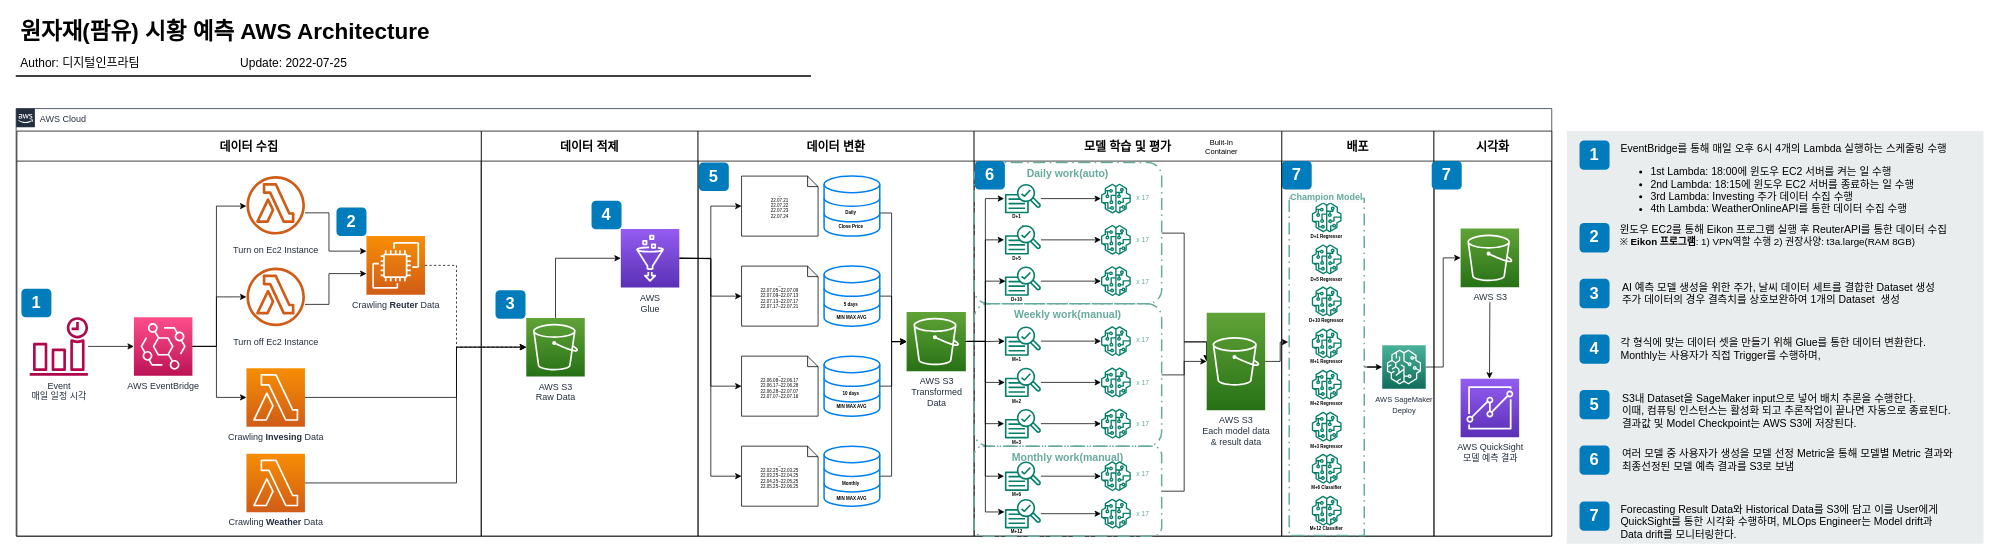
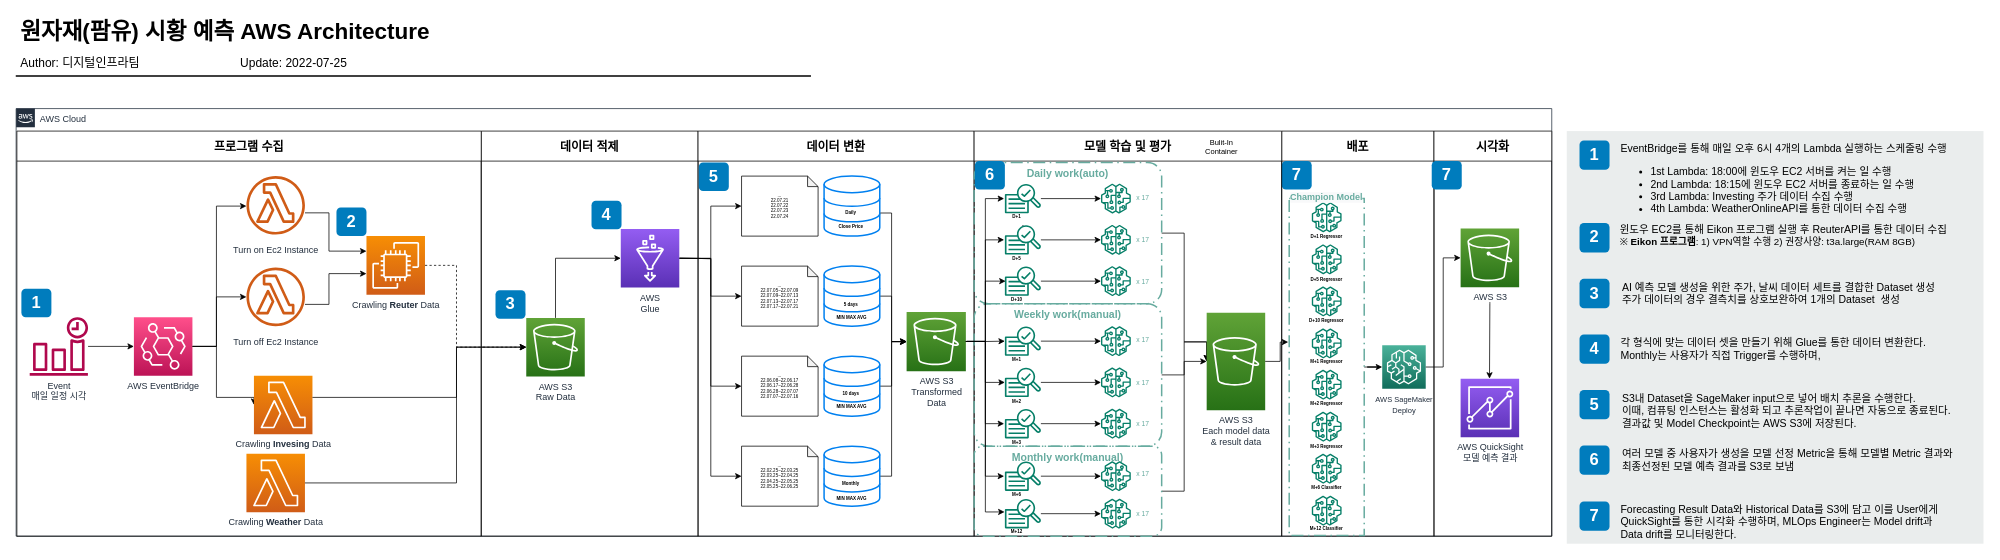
(249, 147) -> (249, 147)
(276, 397) -> (283, 405)
